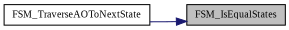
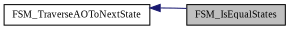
(163, 22) -> (174, 8)
